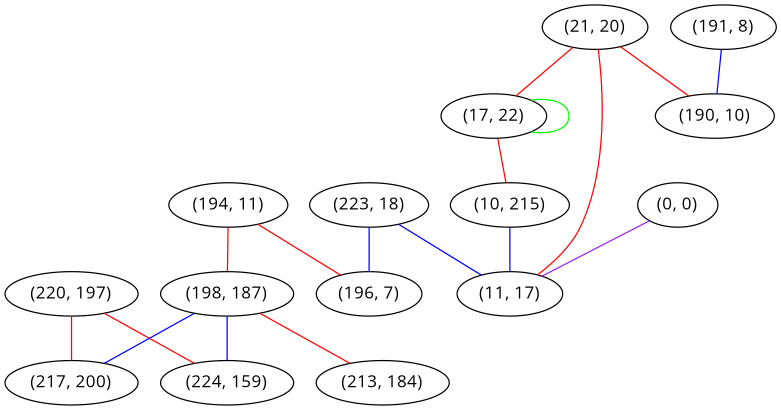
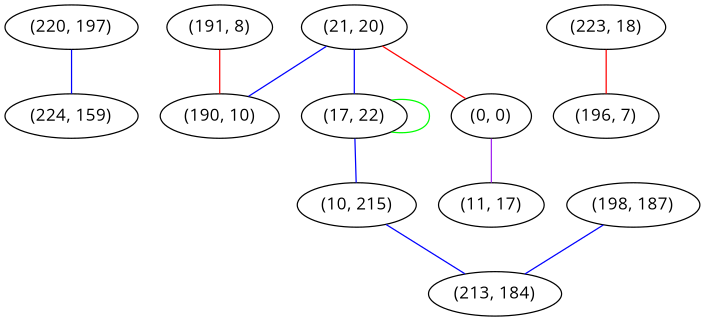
(655, 71) -> (287, 71)
(544, 72) -> (354, 72)
(719, 72) -> (220, 72)
(502, 161) -> (356, 161)
(597, 172) -> (424, 72)
(228, 205) -> none
(369, 250) -> (606, 72)
(440, 250) -> none
(510, 250) -> (425, 249)
(140, 333) -> (72, 72)
(227, 338) -> none
(305, 338) -> (564, 249)
(72, 383) -> none
